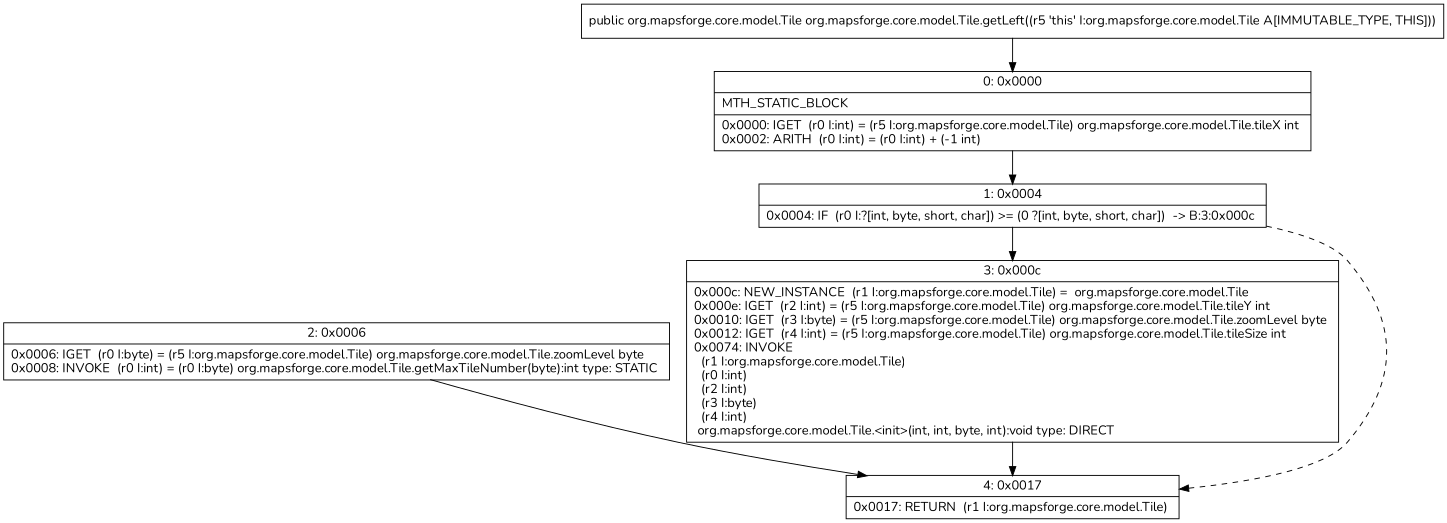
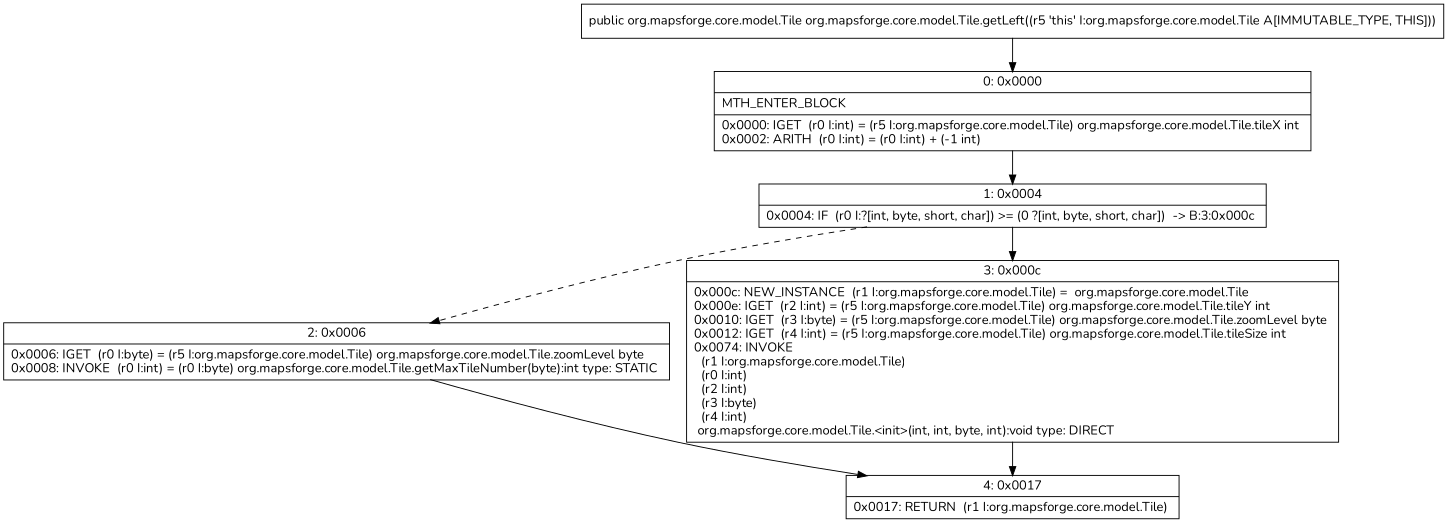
(785, 103) -> (784, 103)
(1379, 390) -> (651, 266)
